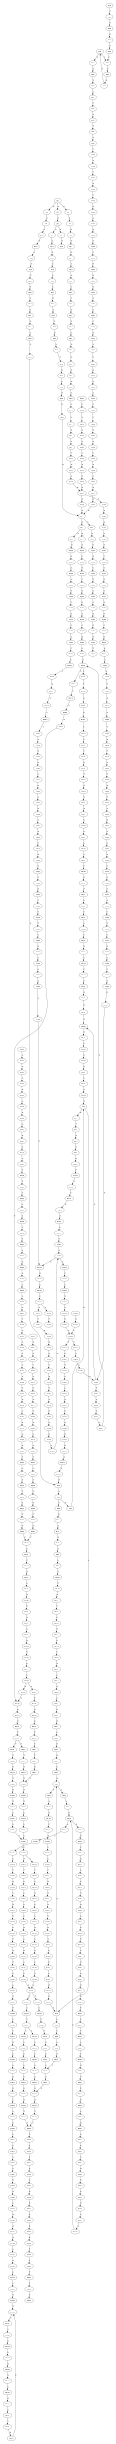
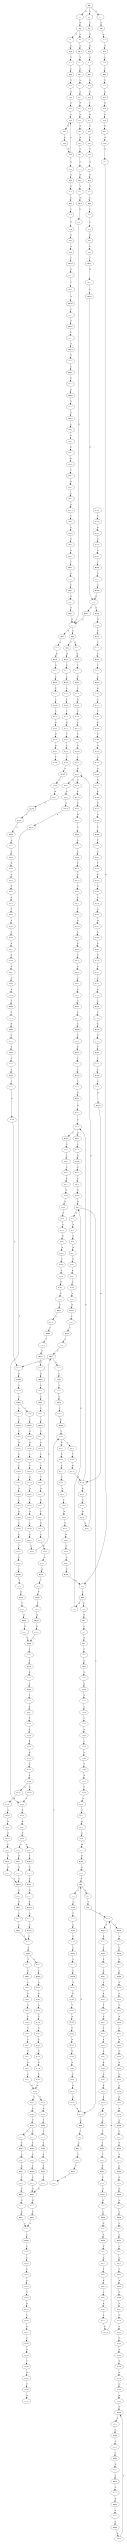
none -> (70, 57)
none -> (66, 1138)
none -> (19, 1430)
(51, 2065) -> (75, 2165)
